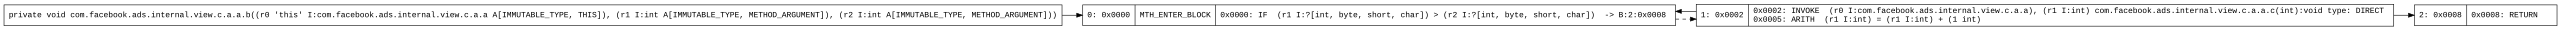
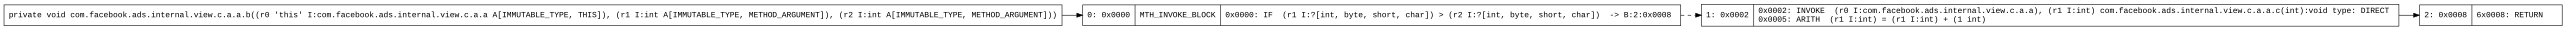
(1689, 11) -> none
(1175, 15) -> (1178, 15)
(2512, 15) -> (2517, 15)
